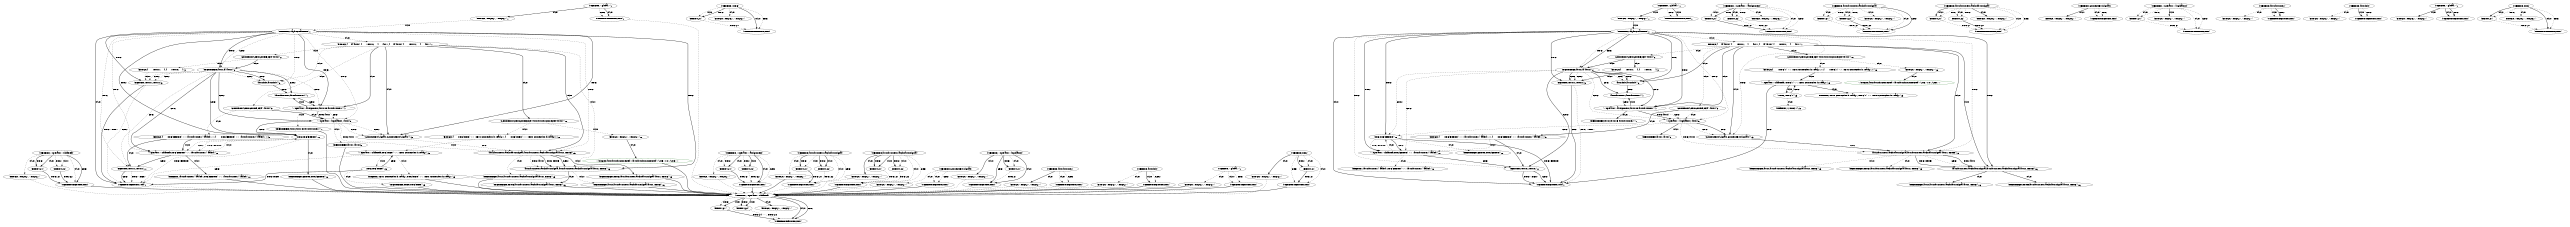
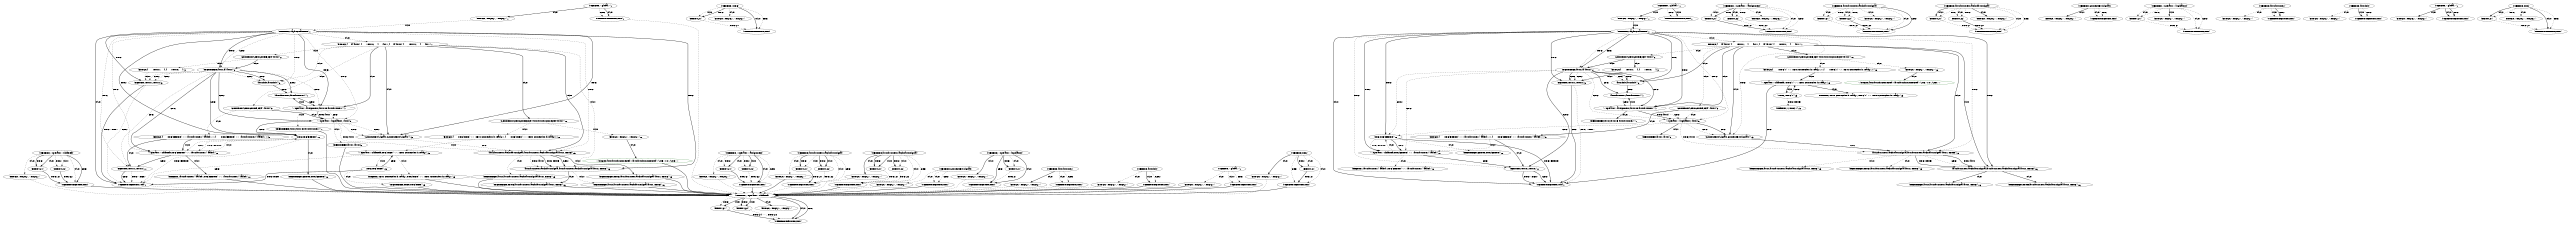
(1791, 102) -> (1794, 102)
